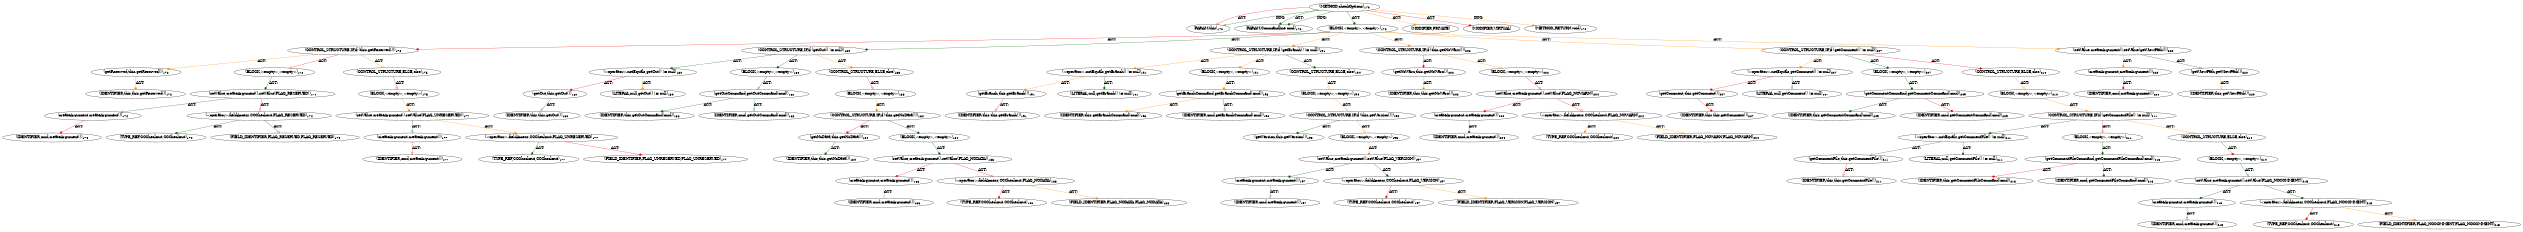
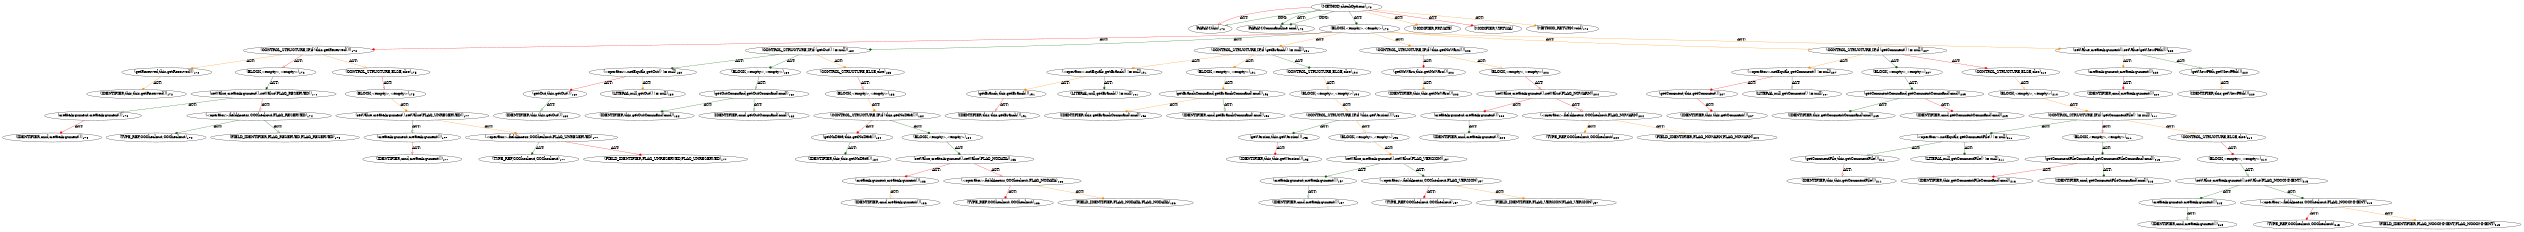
(1479, 18) -> (1480, 18)
none -> (1274, 159)
